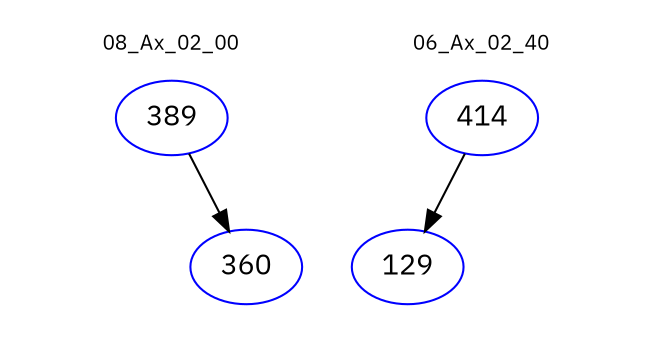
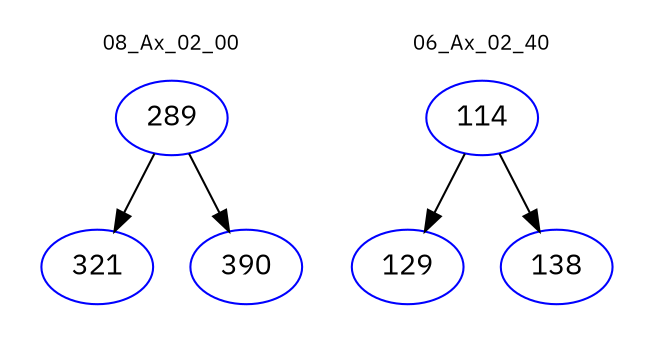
(172, 118) -> (172, 118)
(482, 118) -> (482, 118)
none -> (97, 267)
(246, 267) -> (246, 267)
none -> (557, 267)
